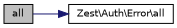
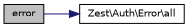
(18, 14) -> (24, 14)
